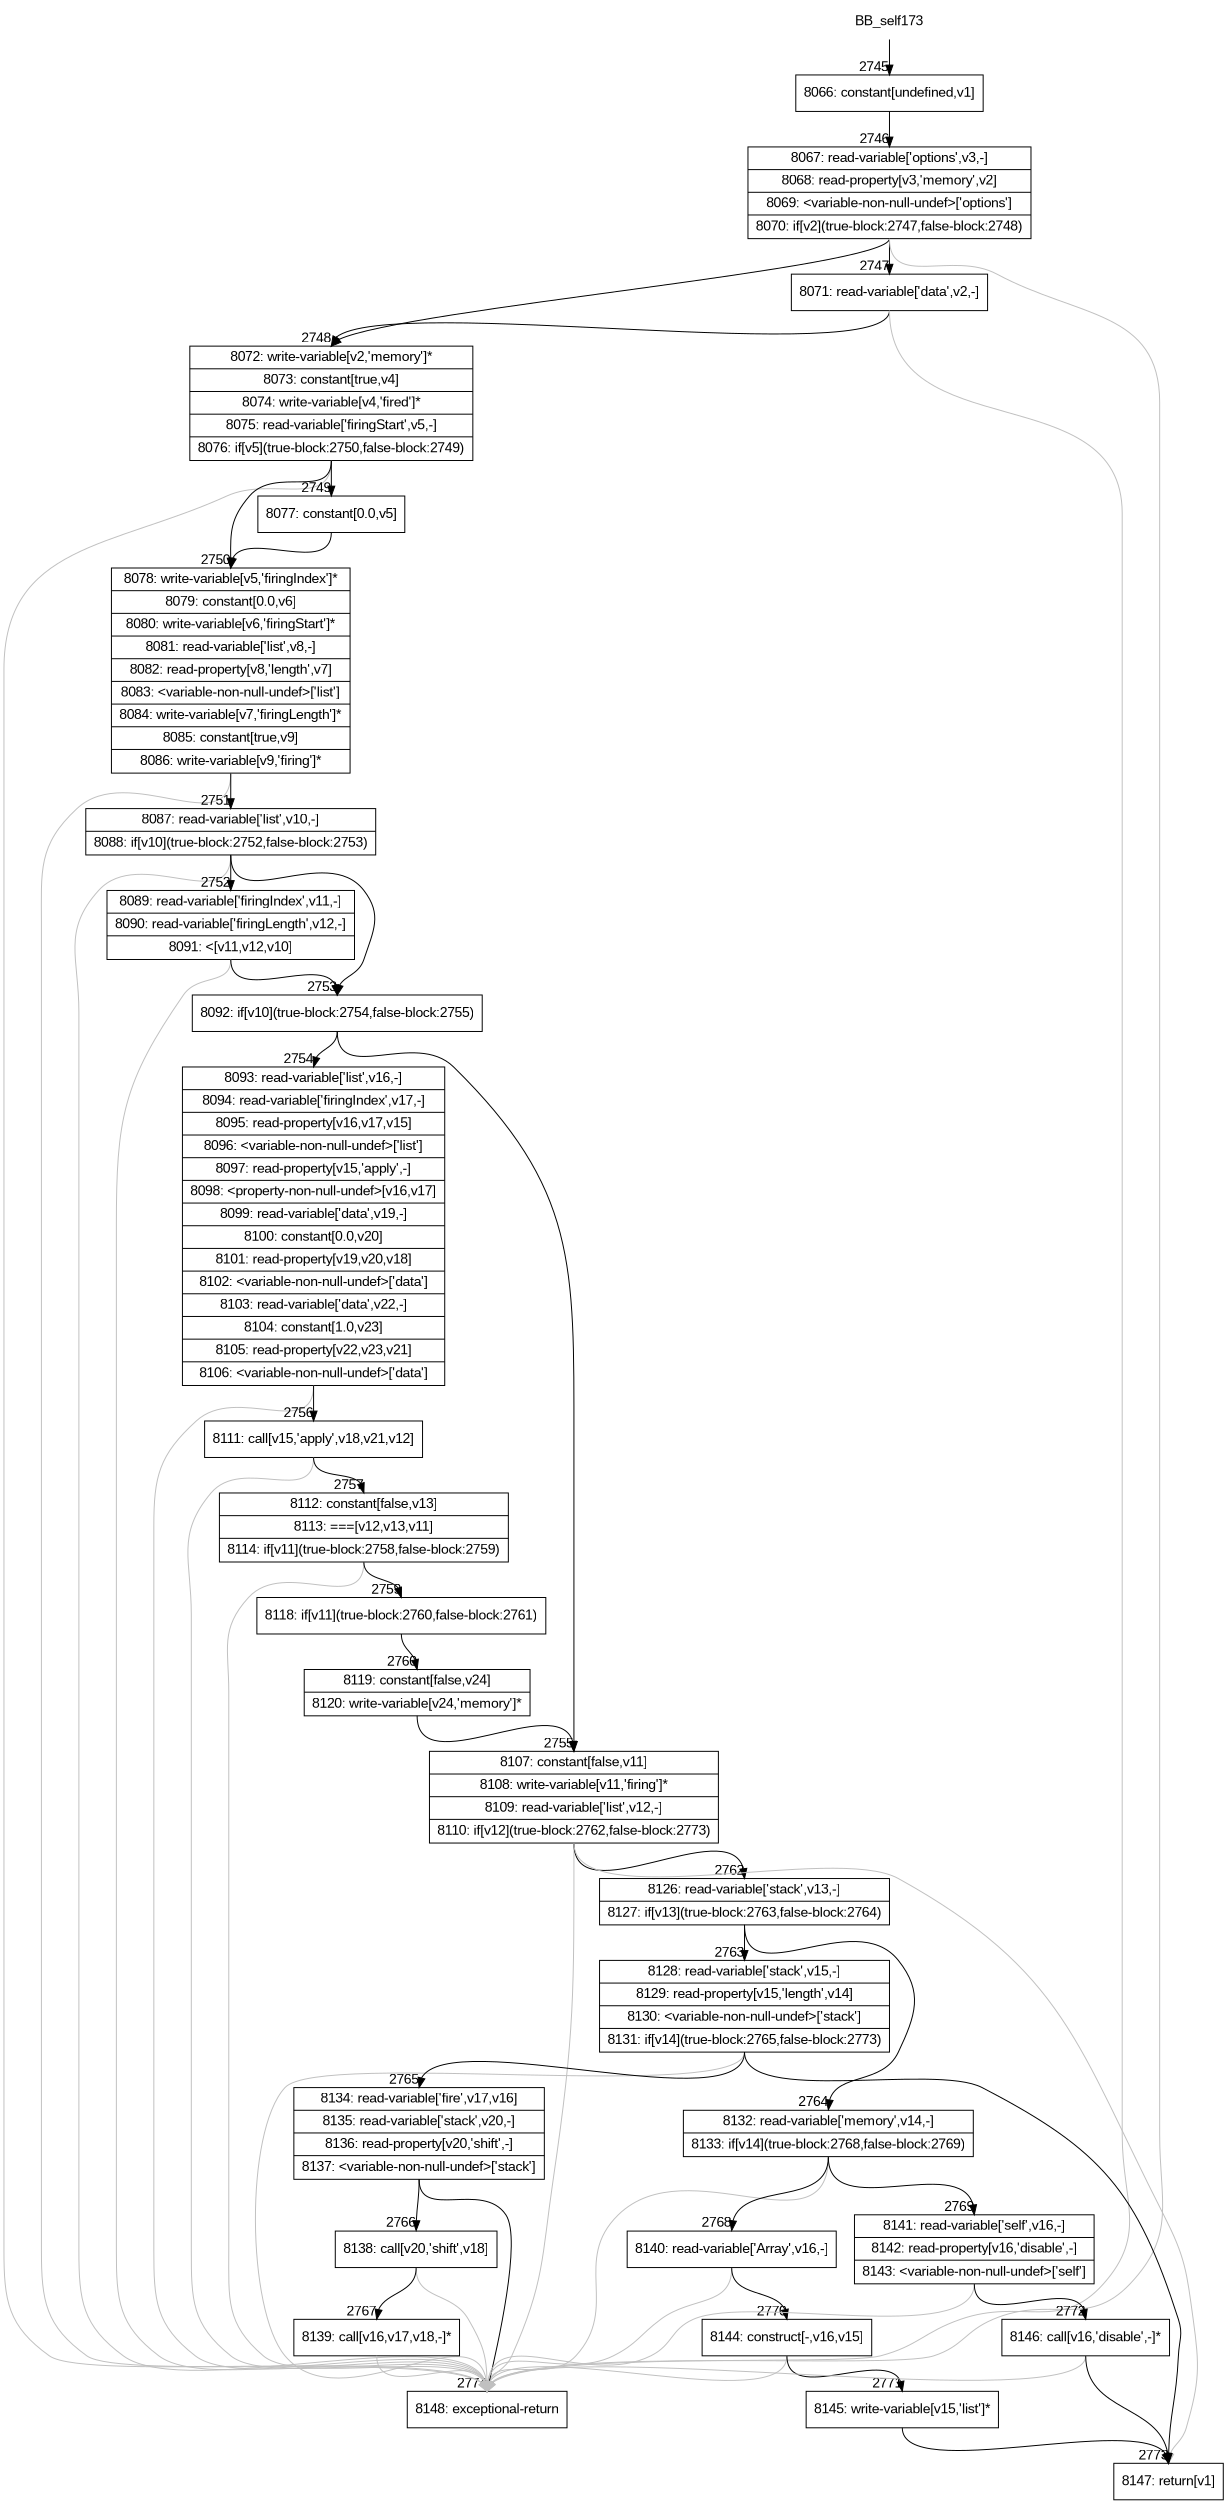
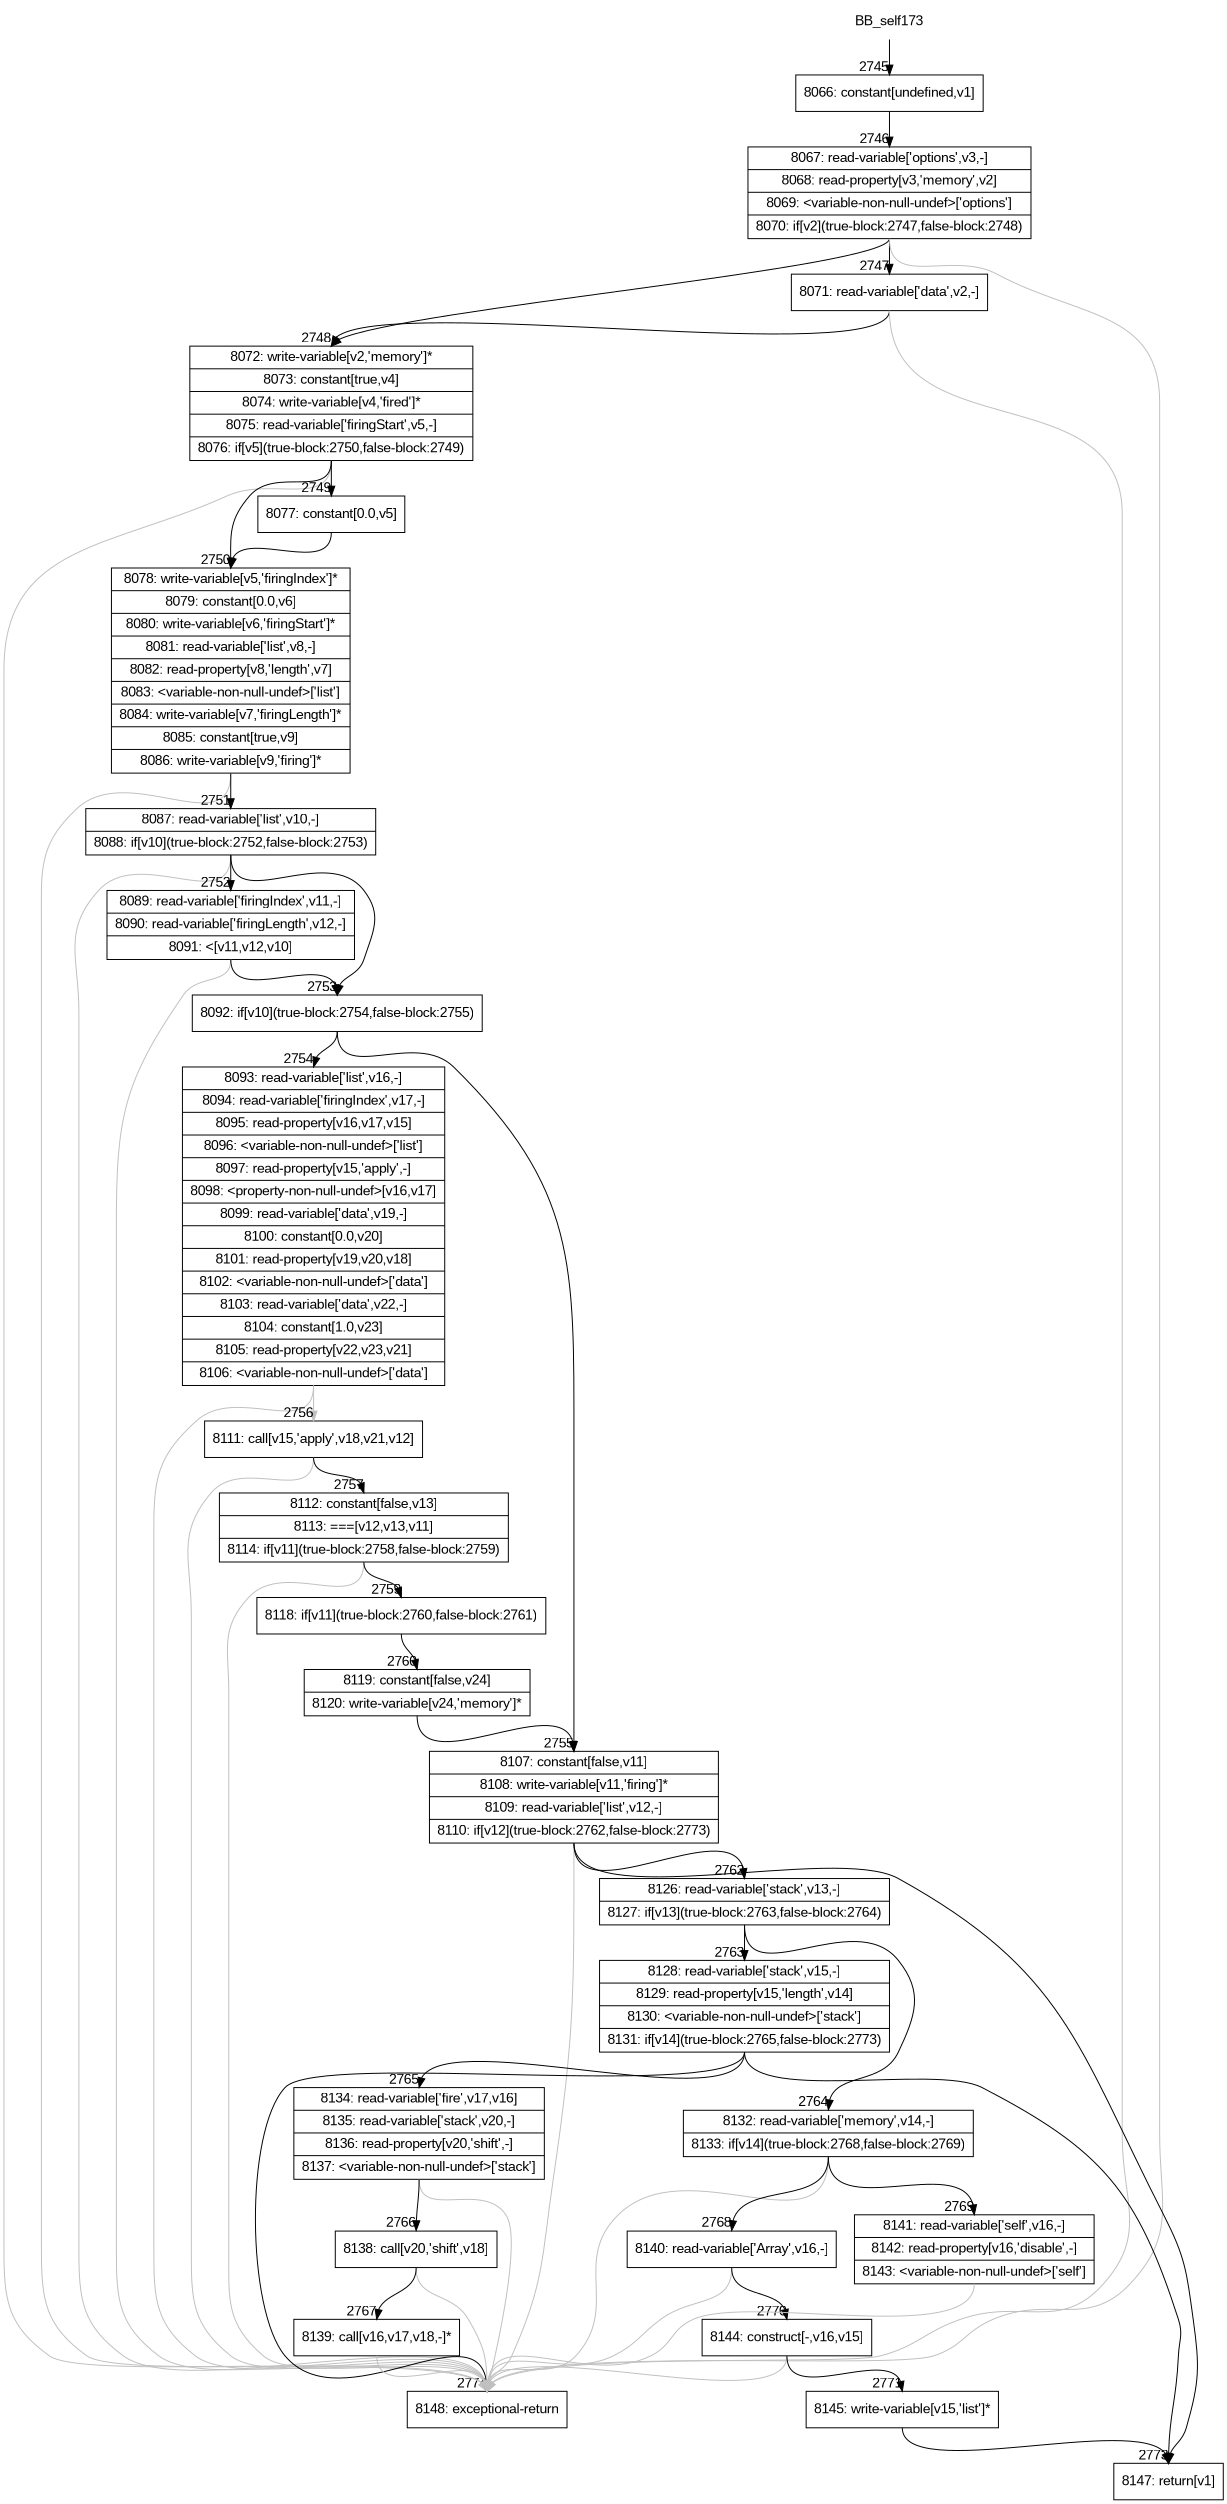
(314, 1398) -> (314, 1398)
(1035, 1984) -> (1035, 1984)
(276, 2102) -> (276, 2102)
(511, 2247) -> (511, 2247)
(1086, 2338) -> none
